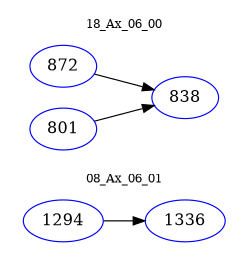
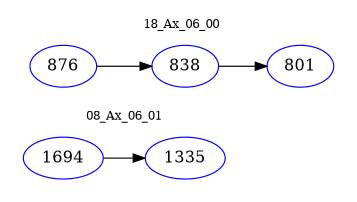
(63, 66) -> (63, 66)
(118, 115) -> (237, 66)
(63, 221) -> (63, 158)
(185, 221) -> (185, 158)
